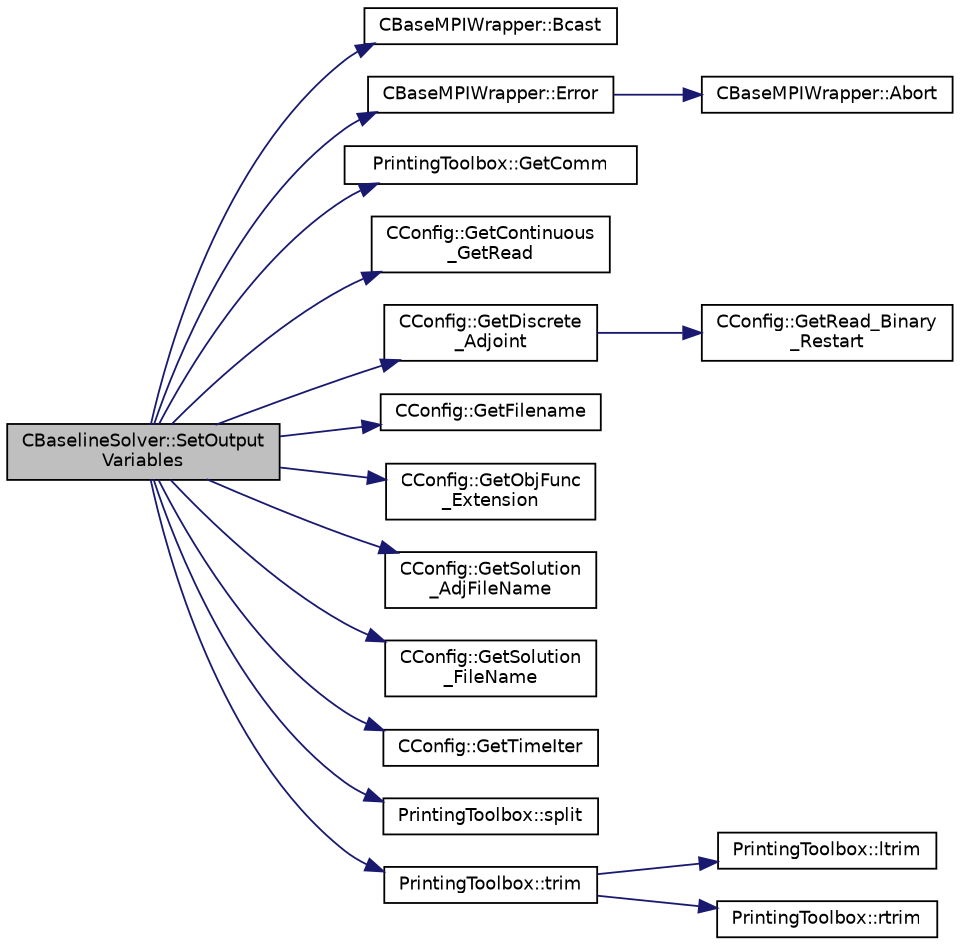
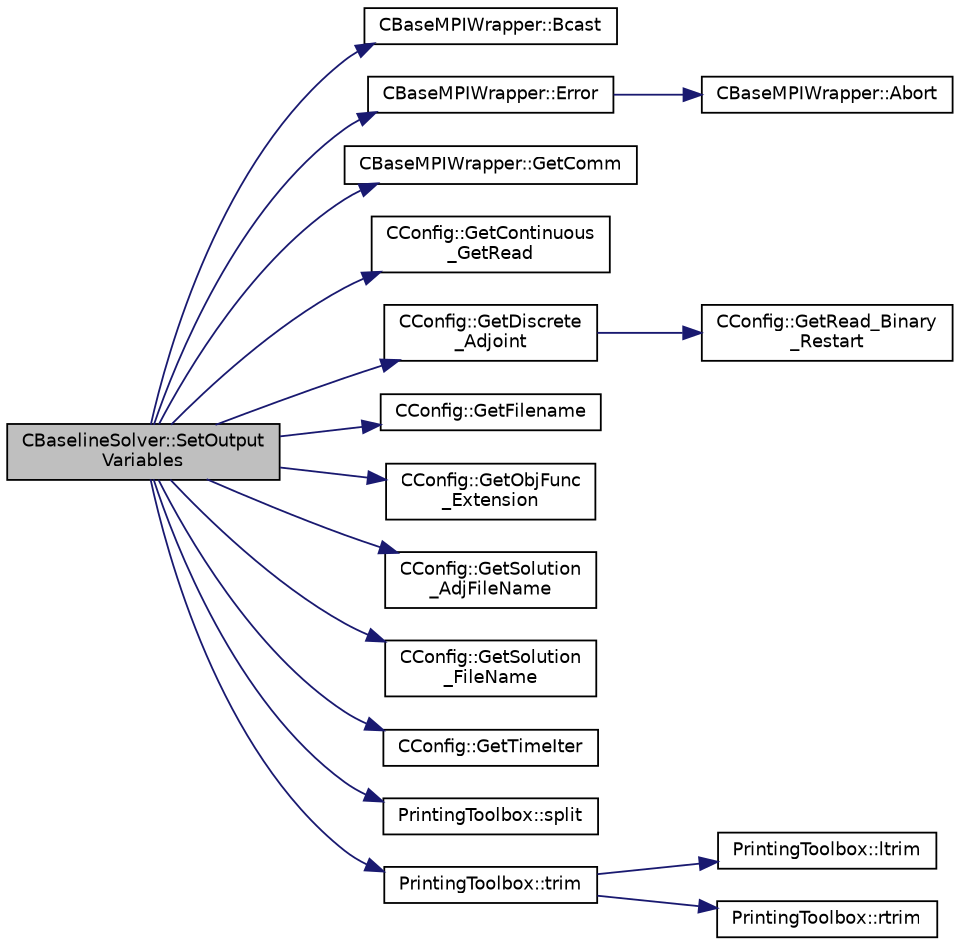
(491, 165) -> (491, 165)
